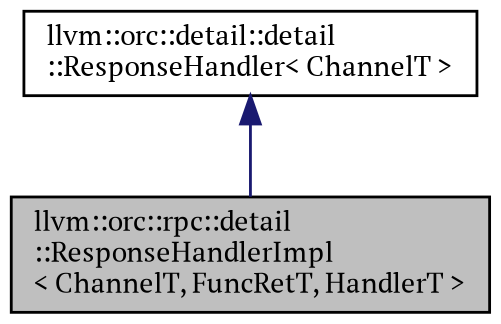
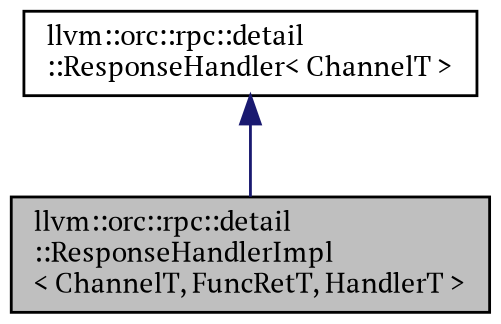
(250, 53) -> (250, 53)
